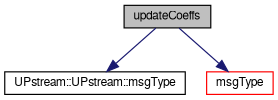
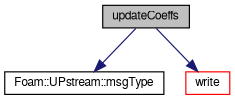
(95, 83) -> (84, 83)
(240, 83) -> (208, 83)
